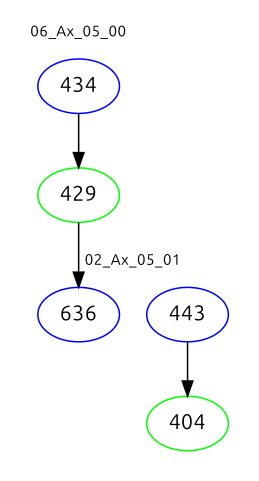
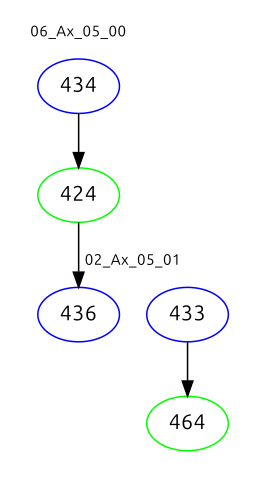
(79, 195) -> (79, 195)
(79, 315) -> (79, 315)
(188, 315) -> (188, 315)
(188, 424) -> (188, 424)
